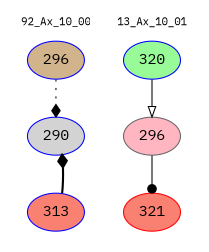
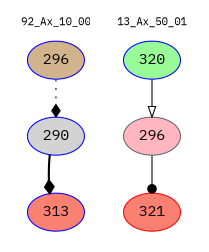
(153, 23) -> (153, 23)
(63, 180) -> (49, 168)
